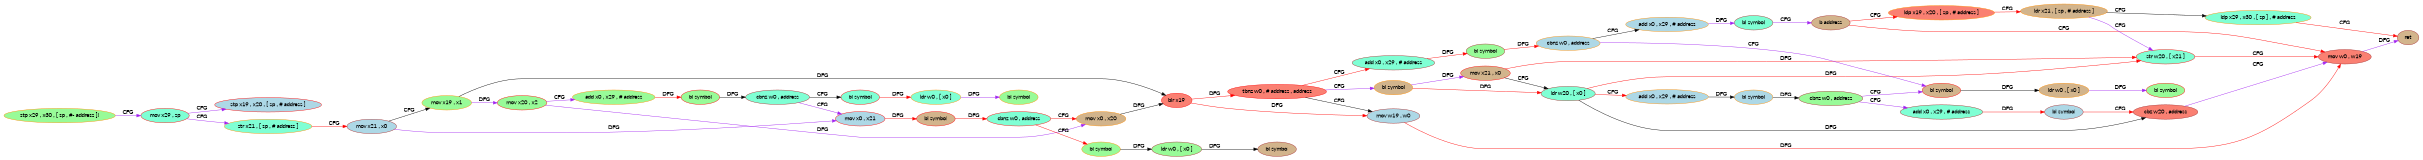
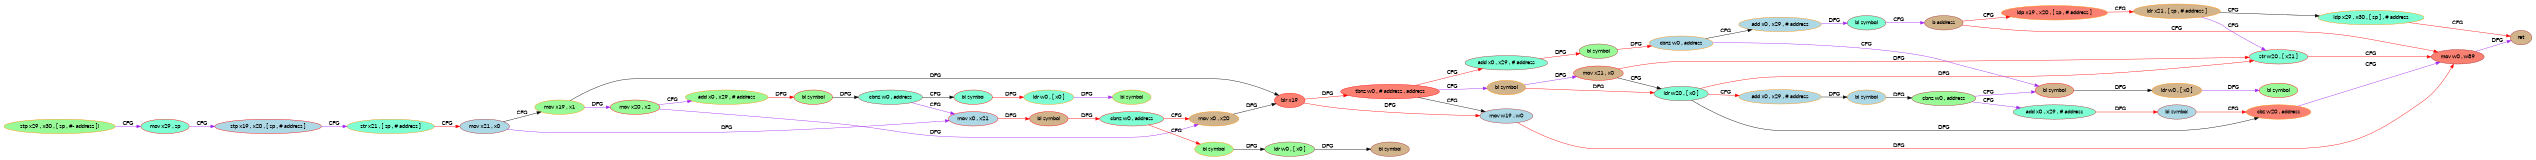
(2345, 57) -> (2458, 57)
(2166, 112) -> (2278, 112)
(206, 121) -> (332, 126)
